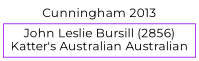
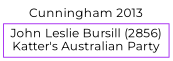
(100, 41) -> (86, 41)
